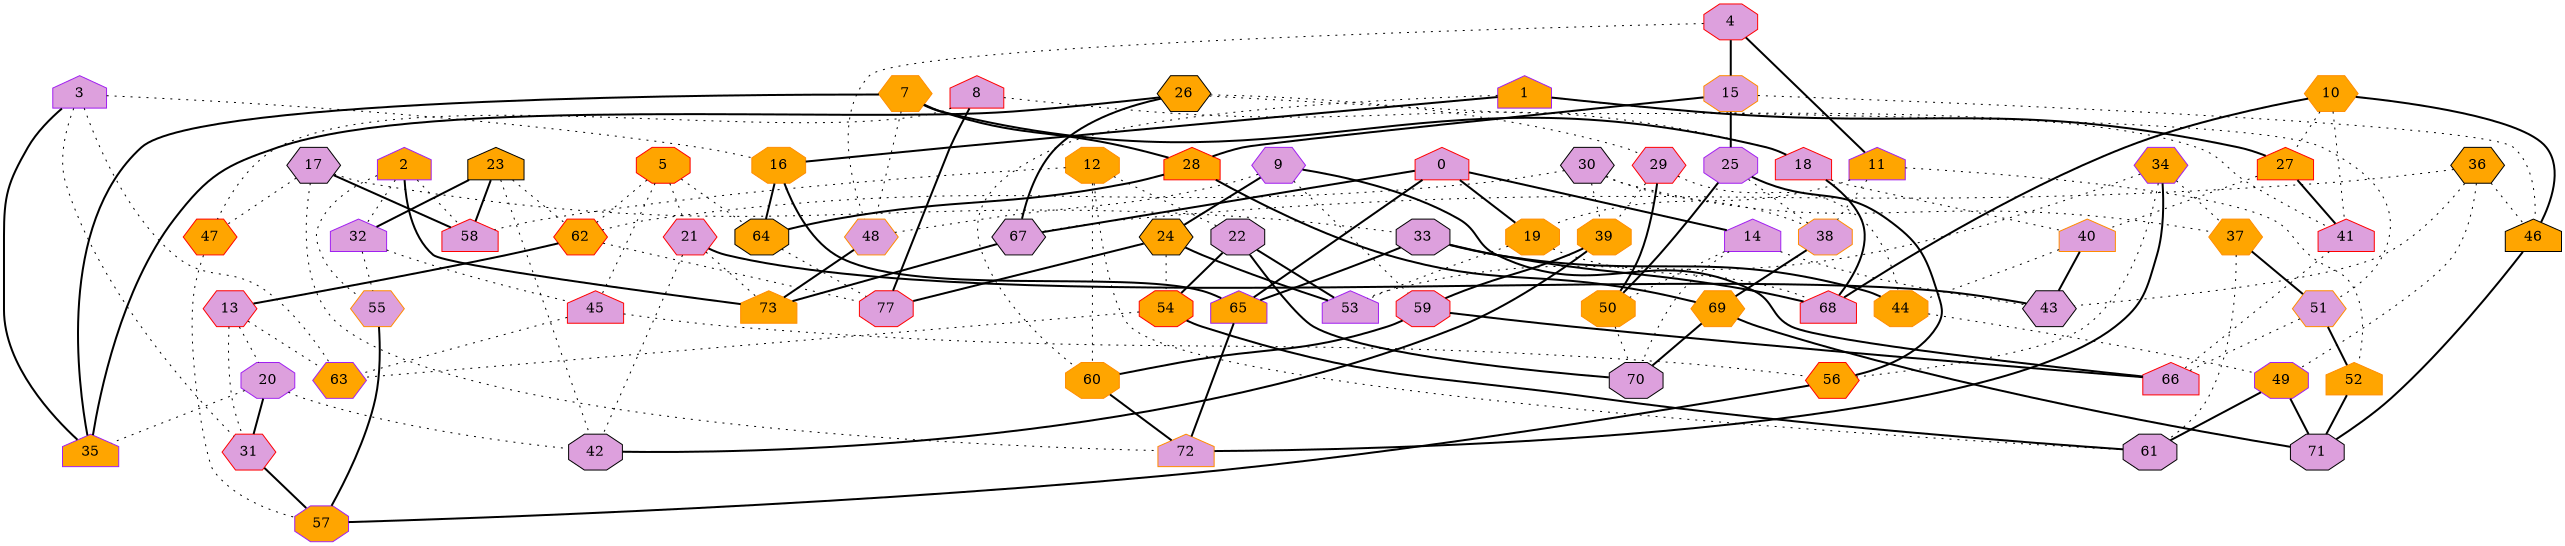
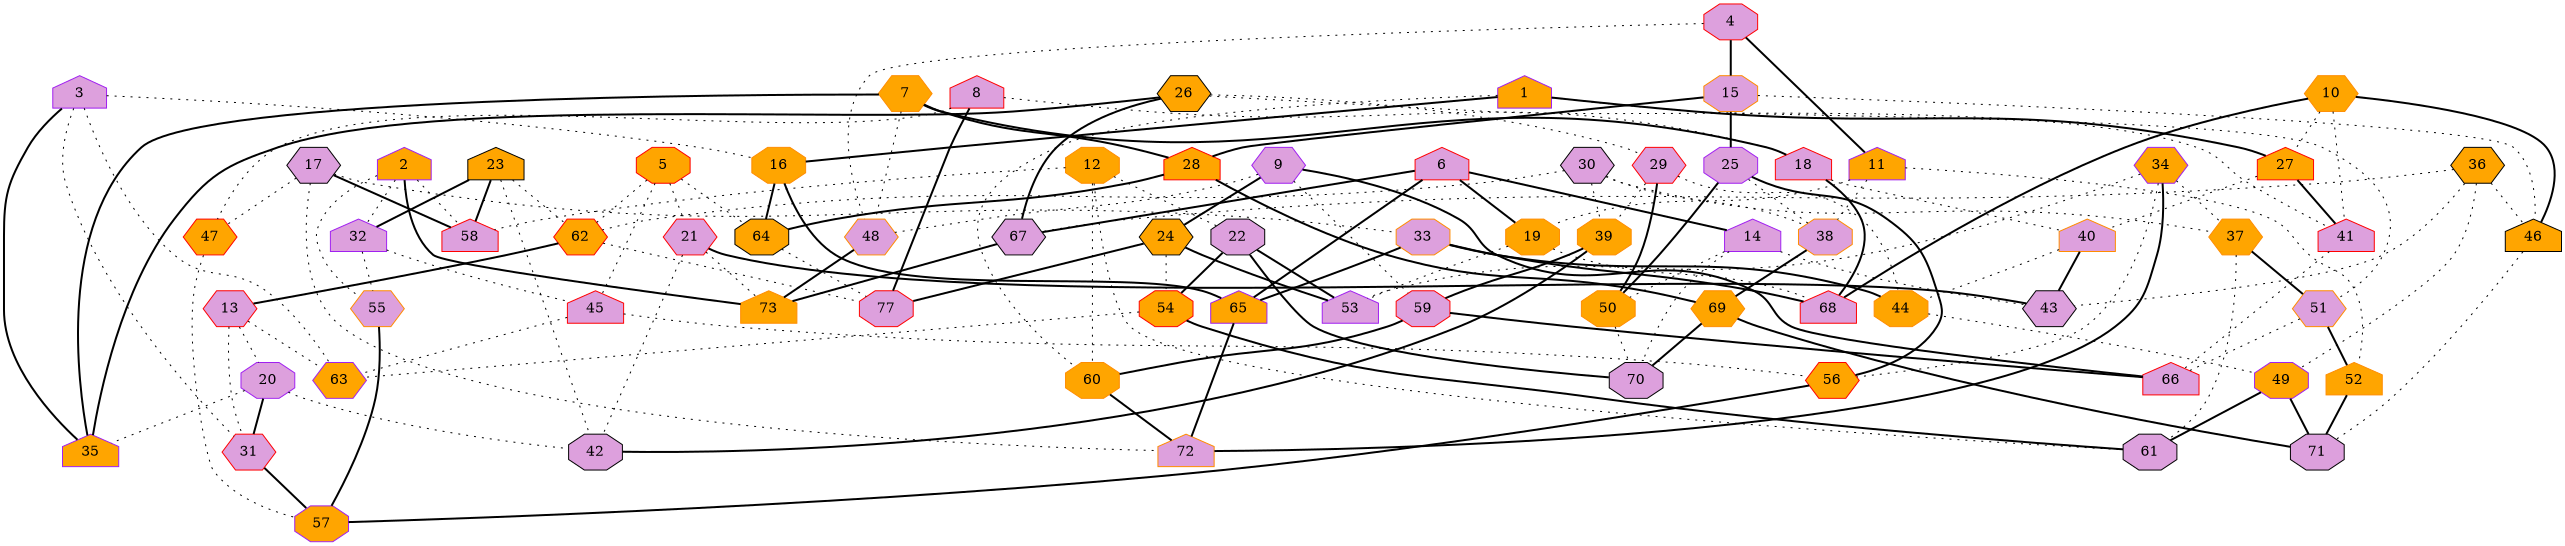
(1442, 165) -> (1442, 165)
(1423, 237) -> (1423, 237)
(2437, 353) -> (2437, 353)
